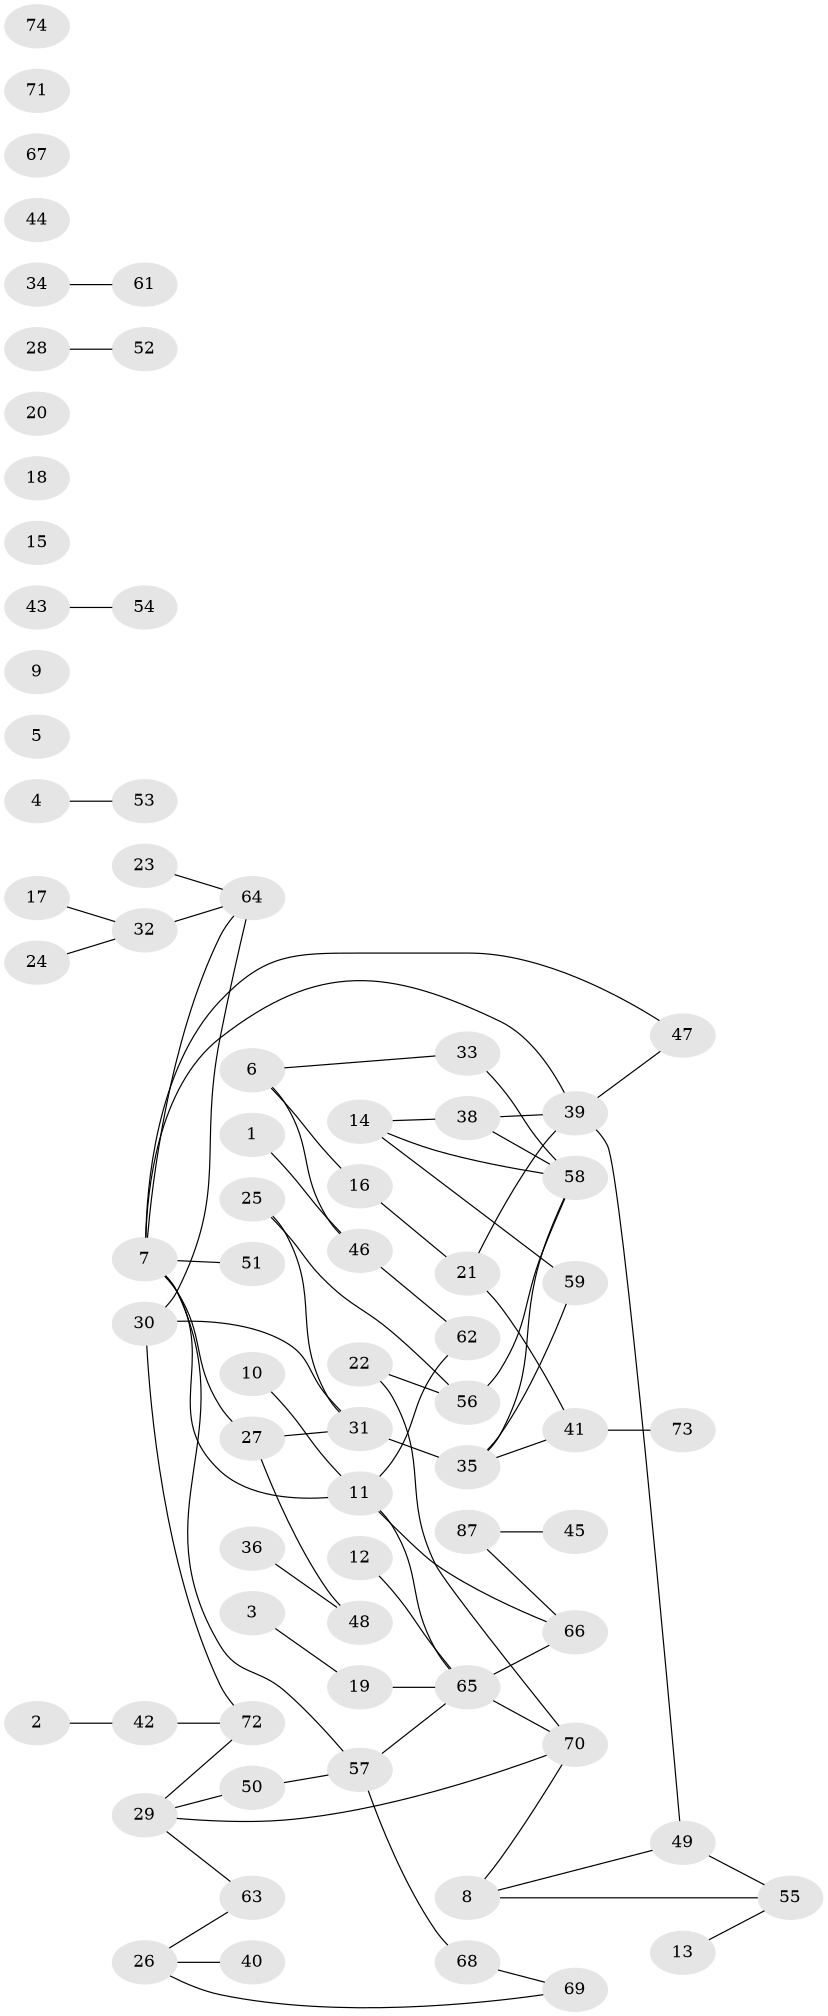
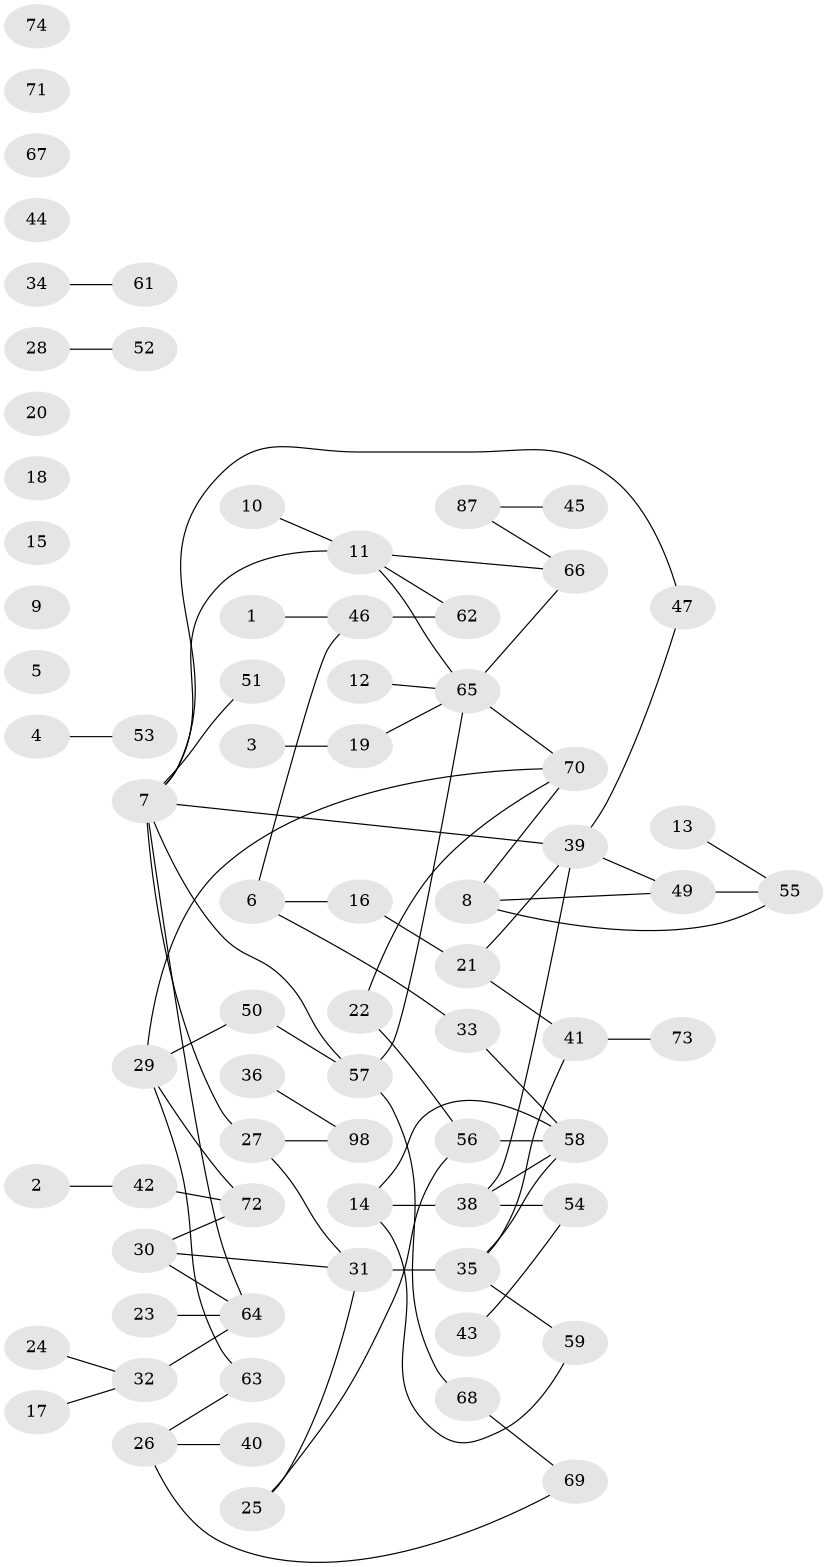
none -> (530, 1205)
(360, 1623) -> (360, 1141)
